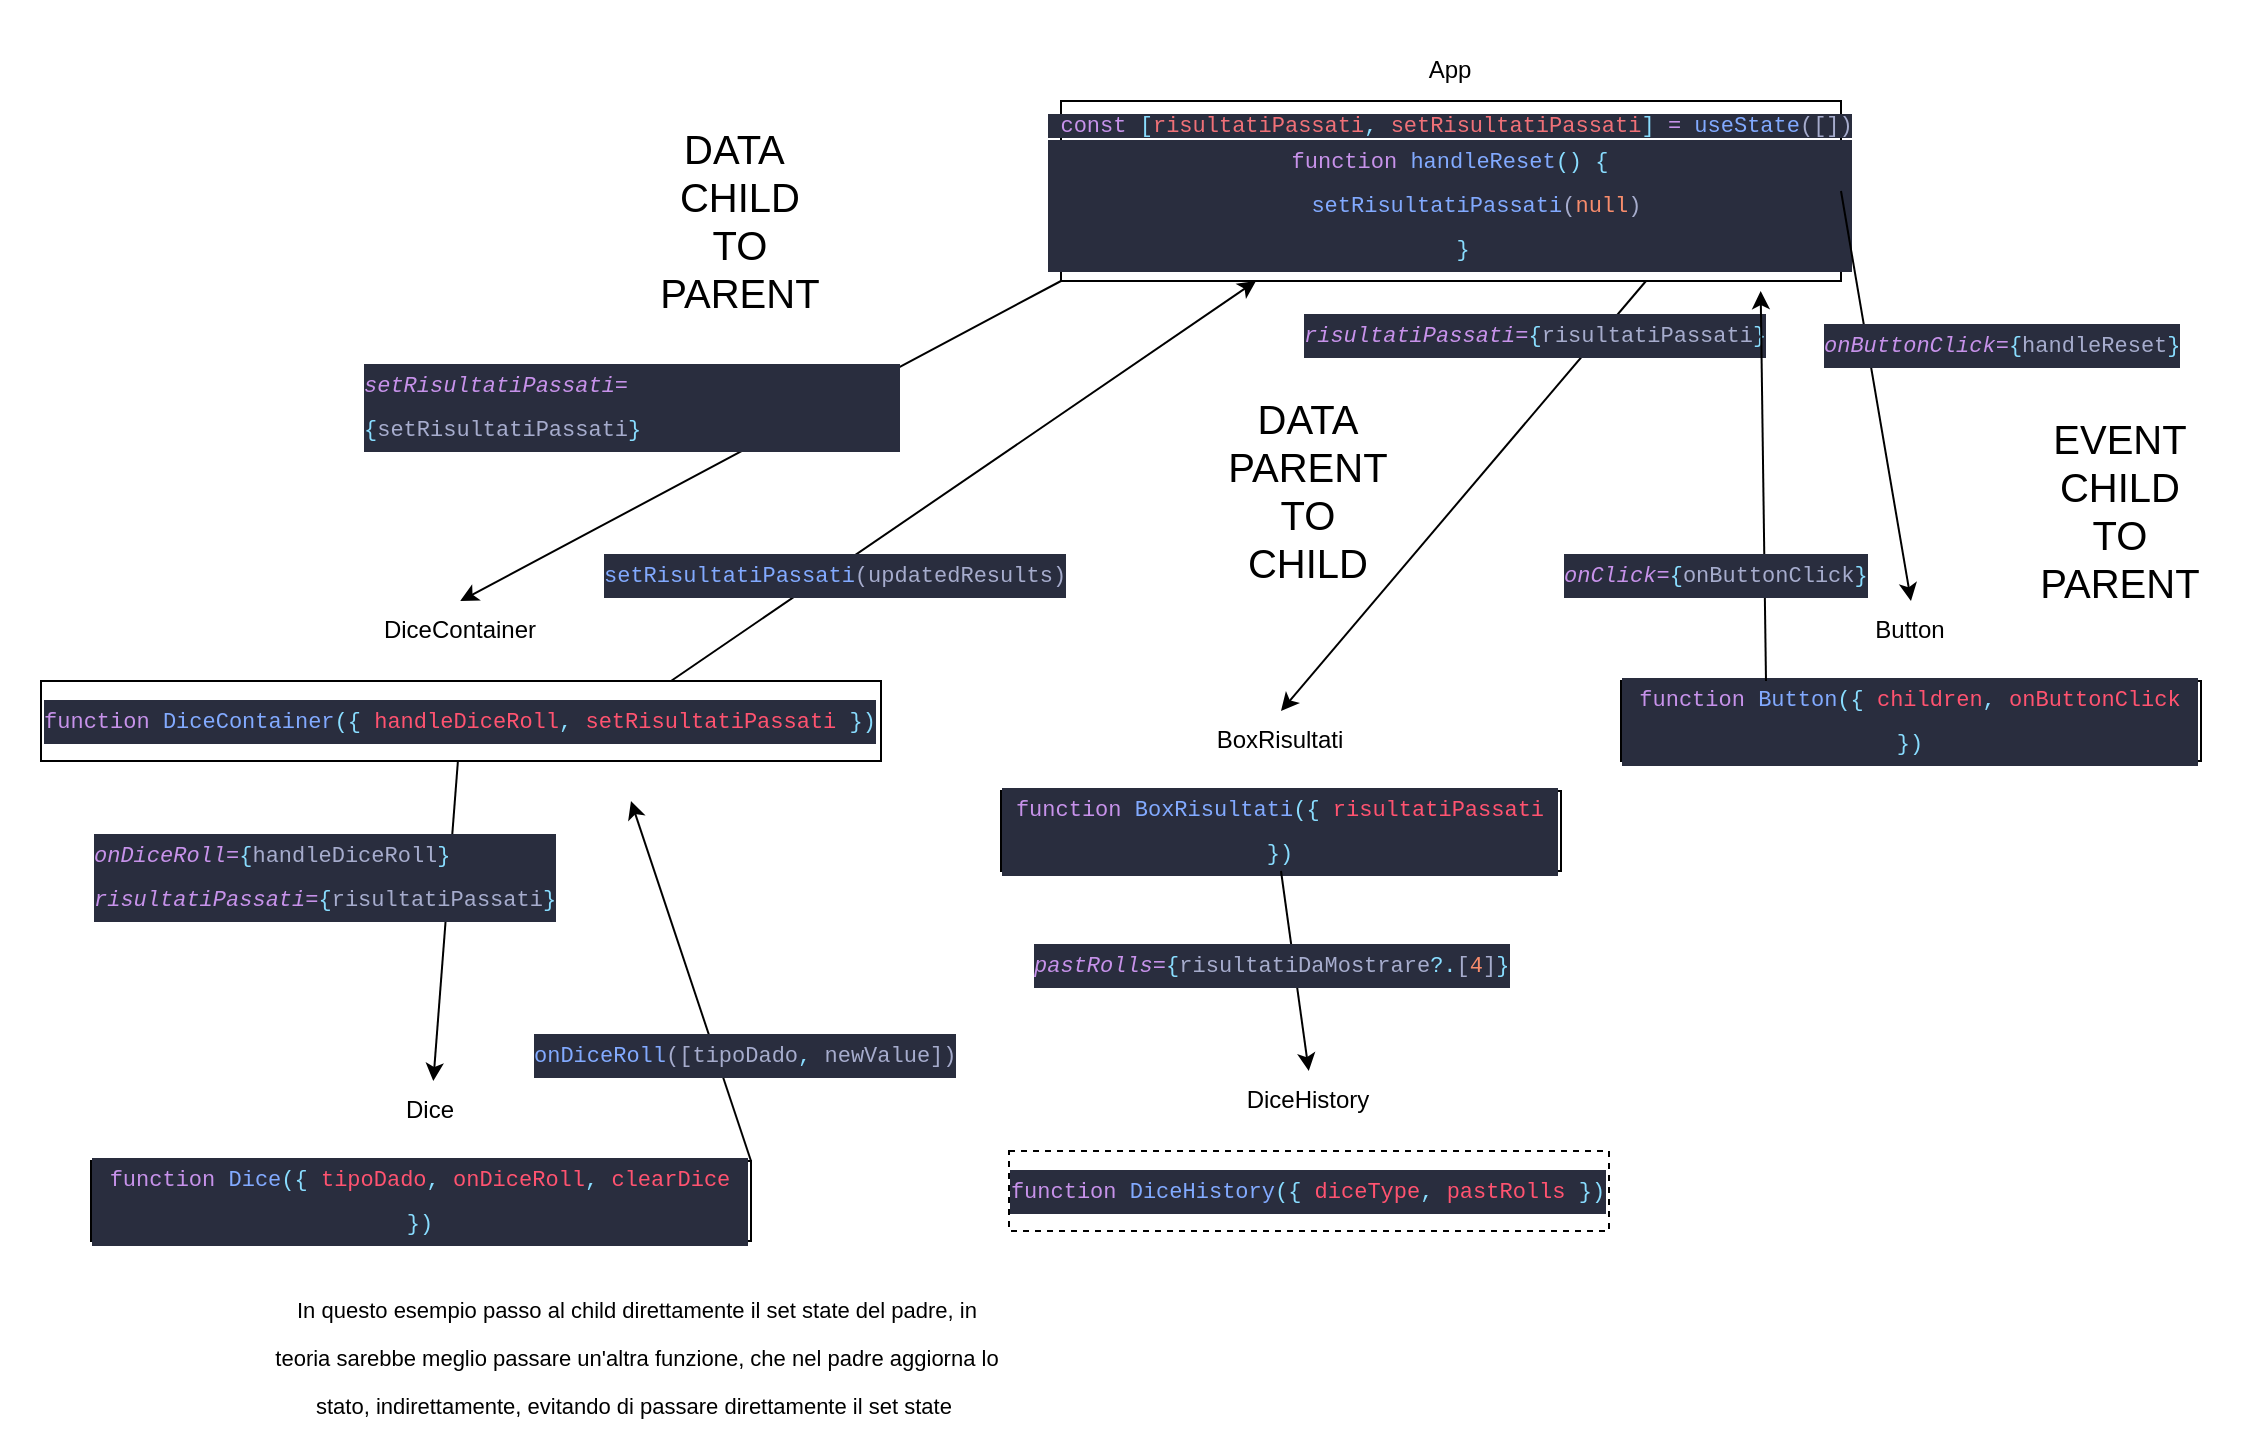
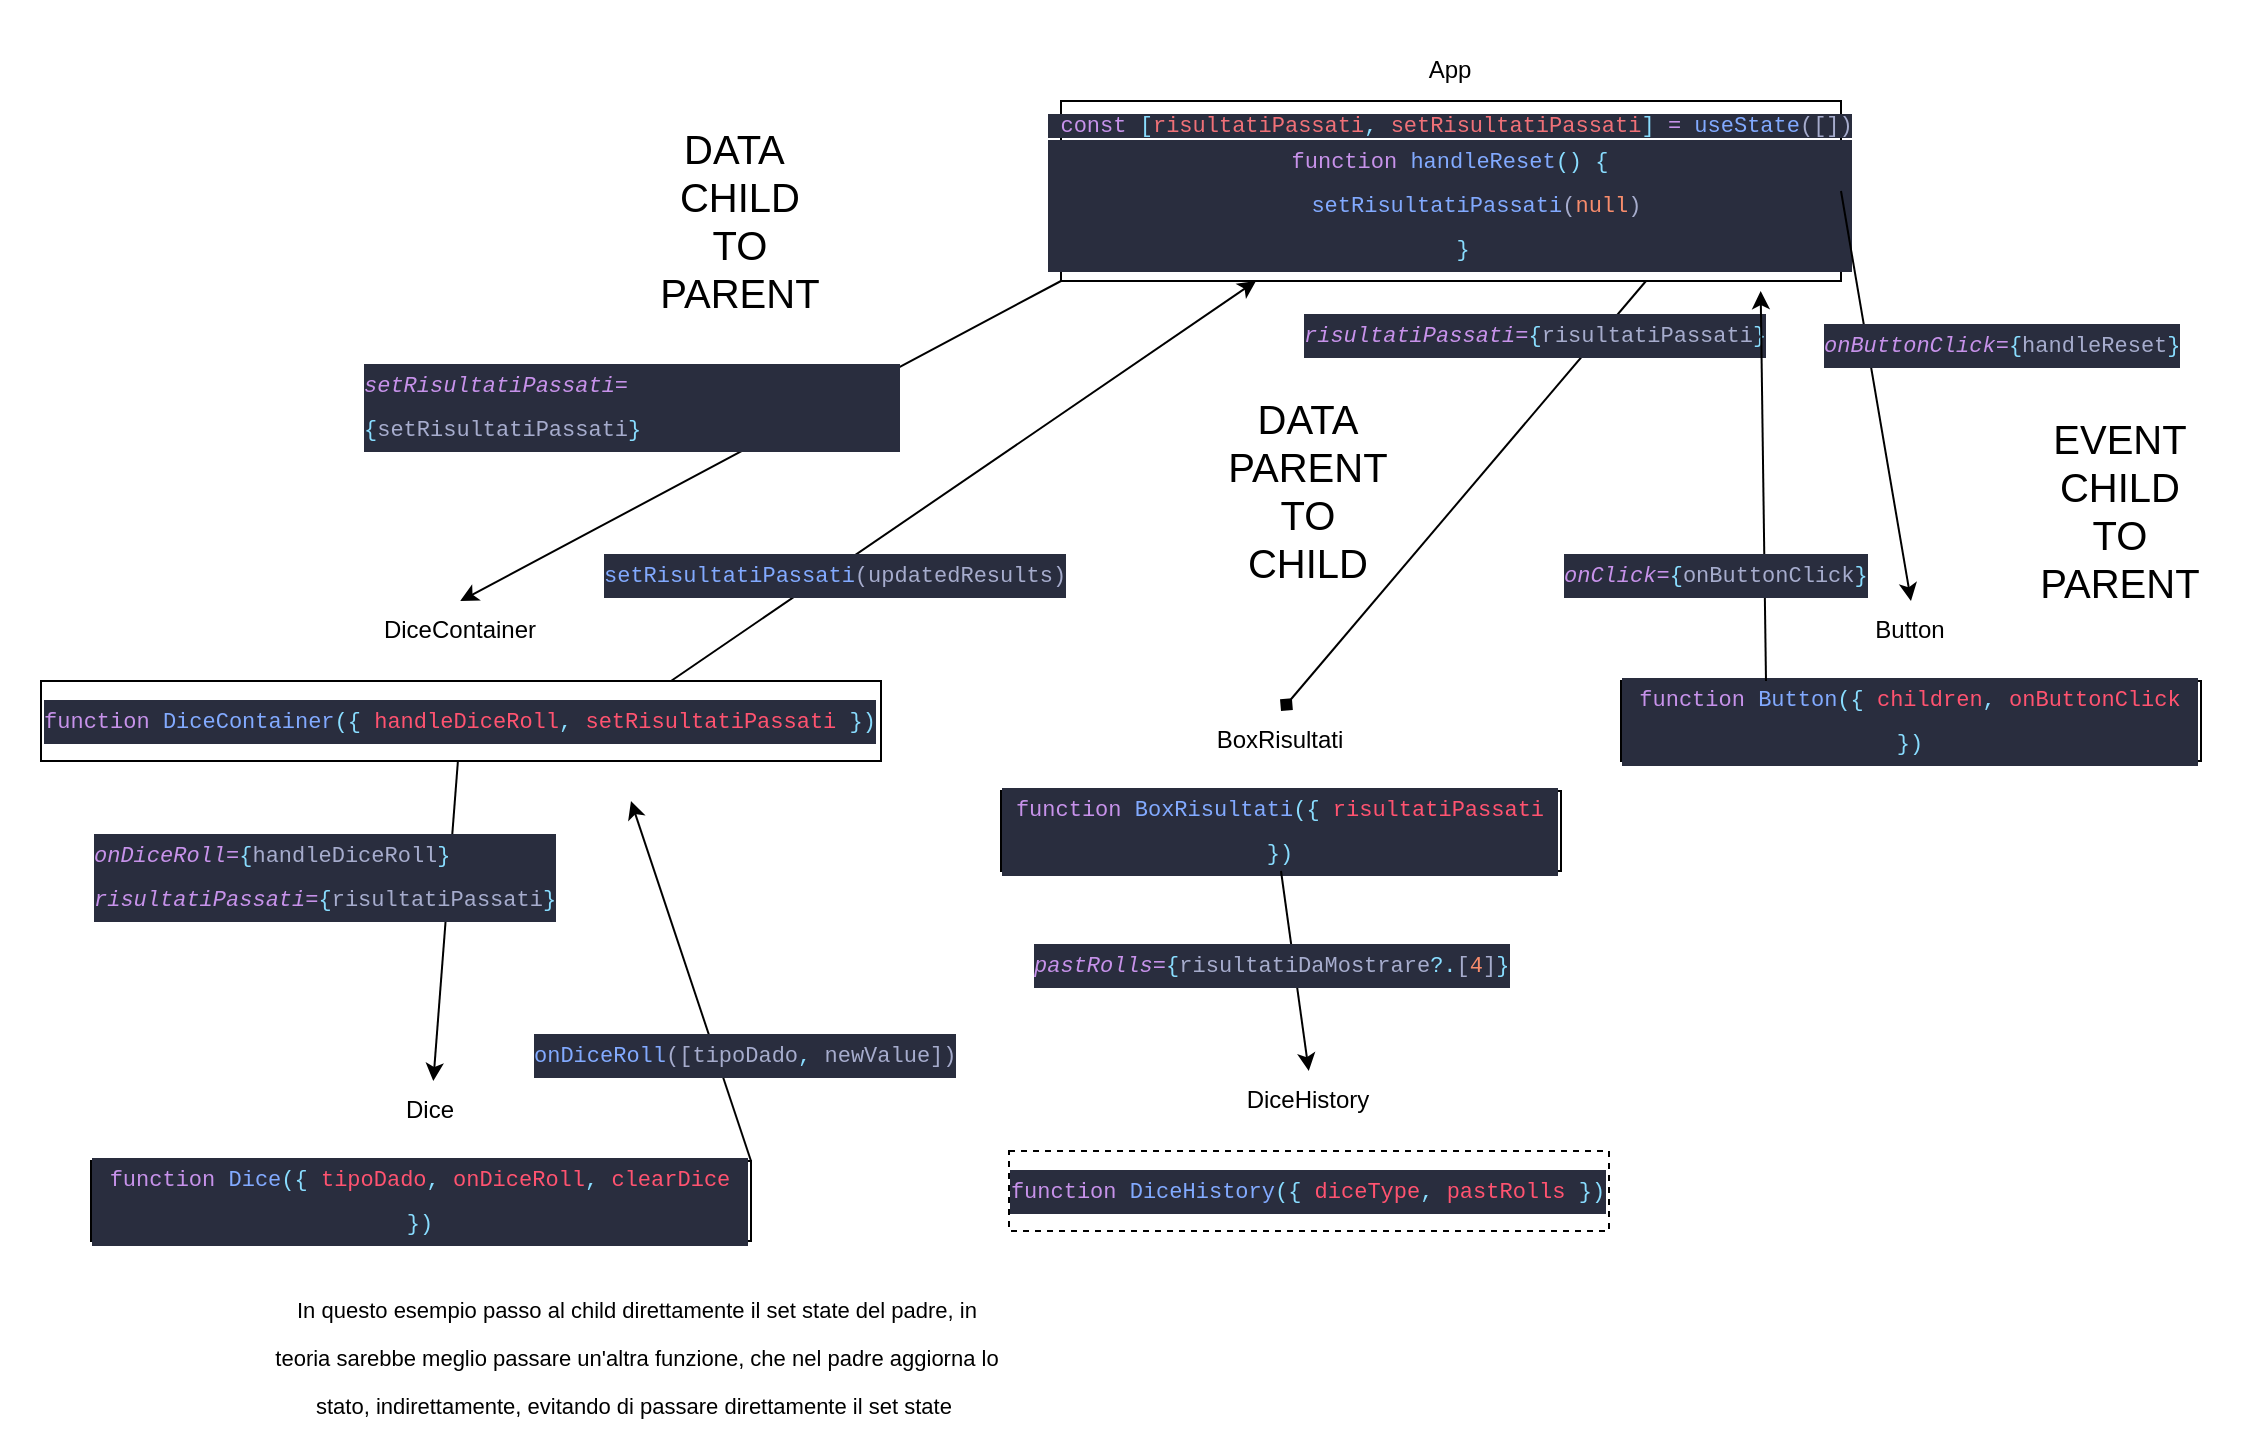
(1291, 700) -> (1292, 698)
